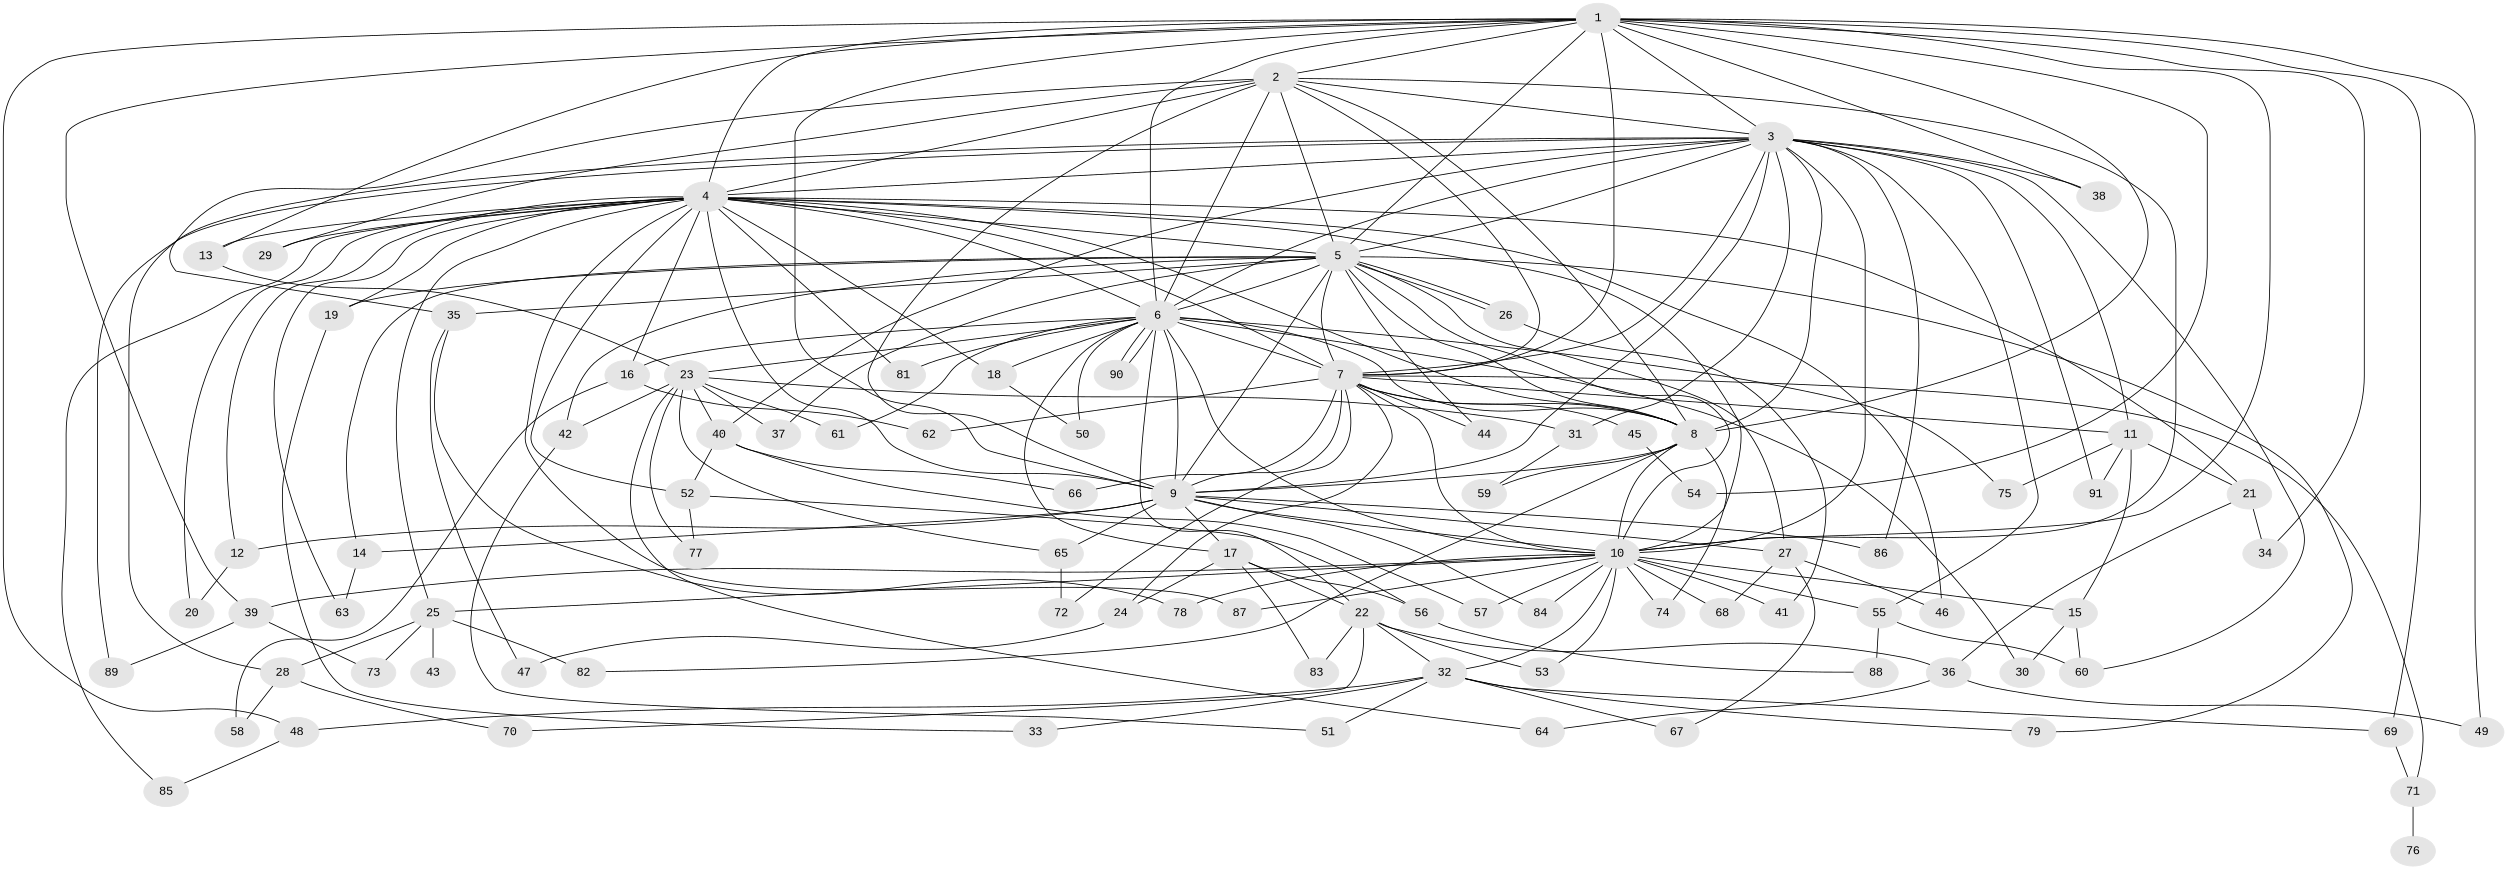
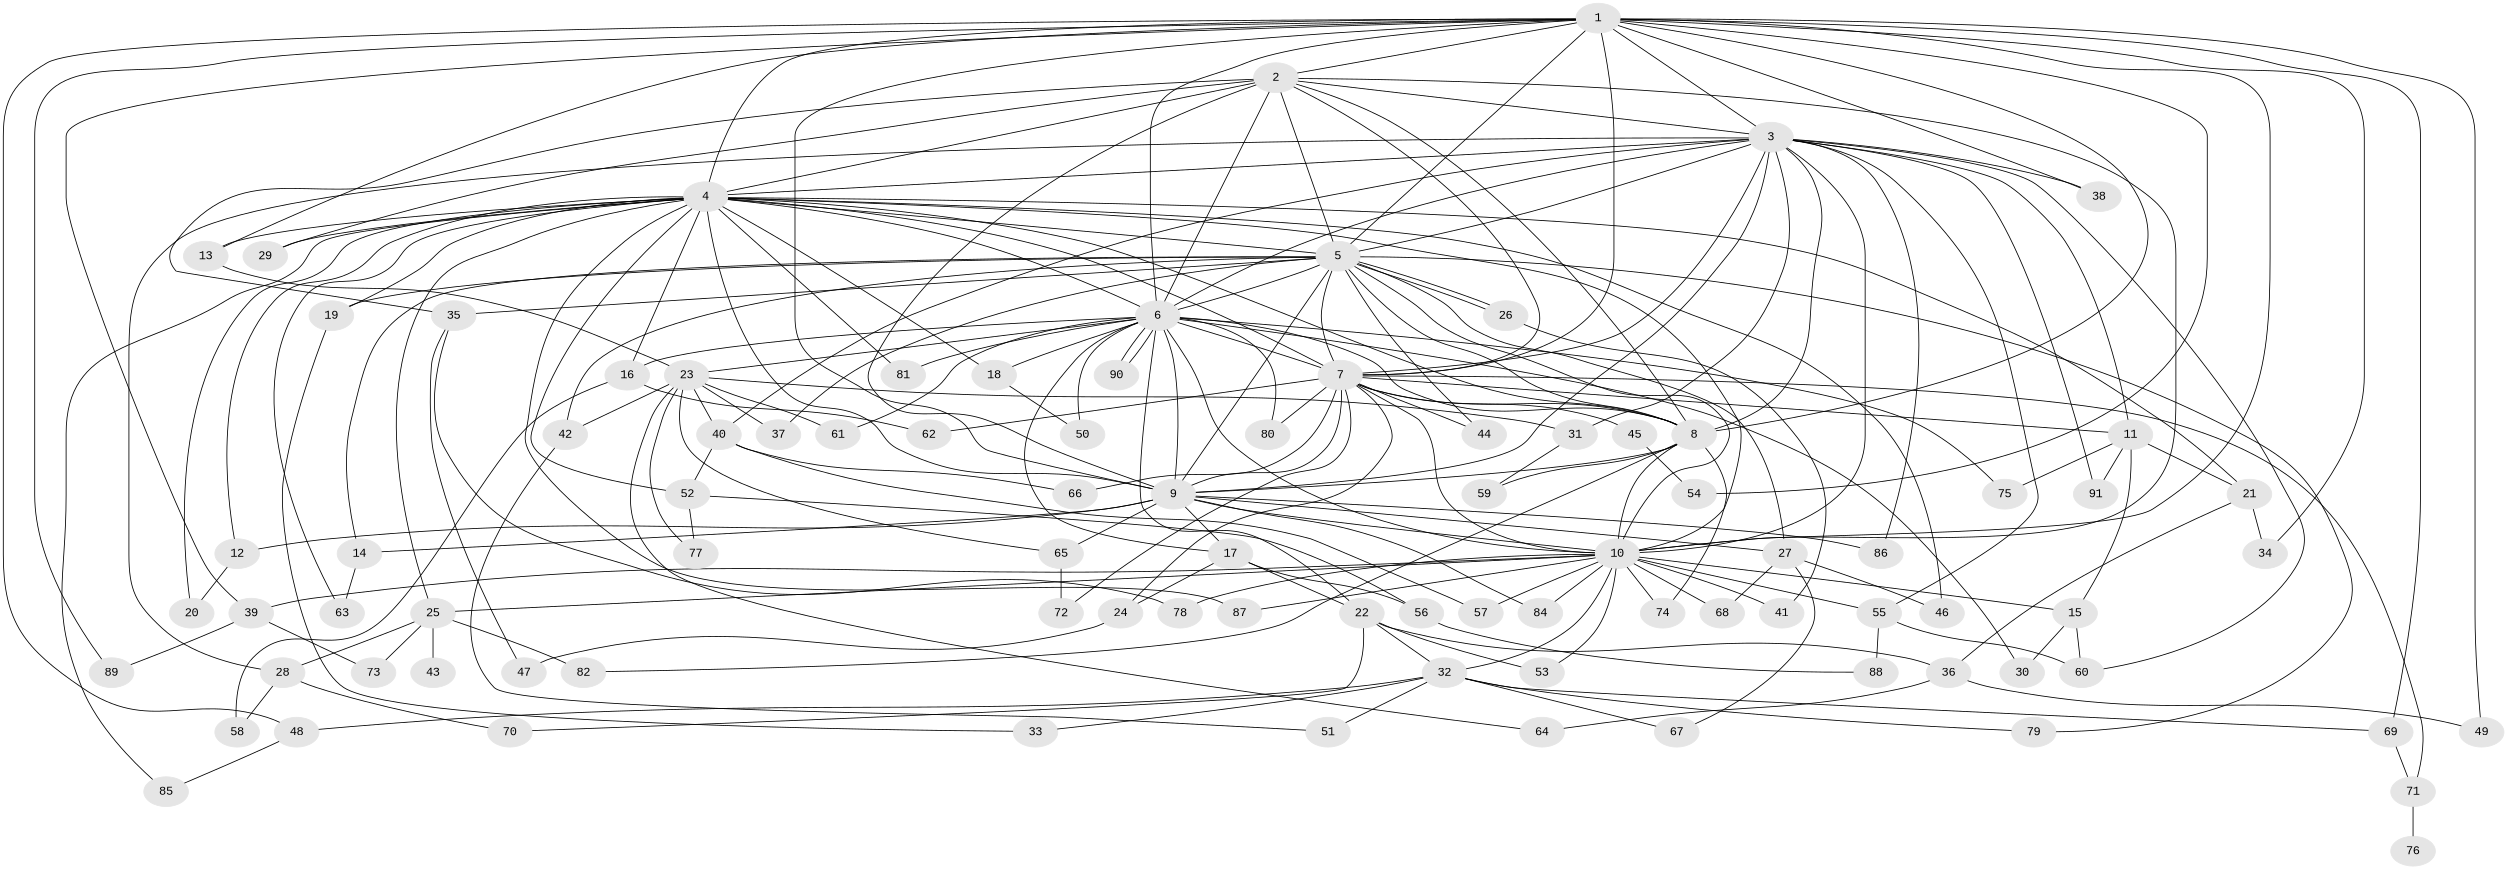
(735, 167) -> (517, 43)
none -> (1268, 435)
(1316, 673) -> none
